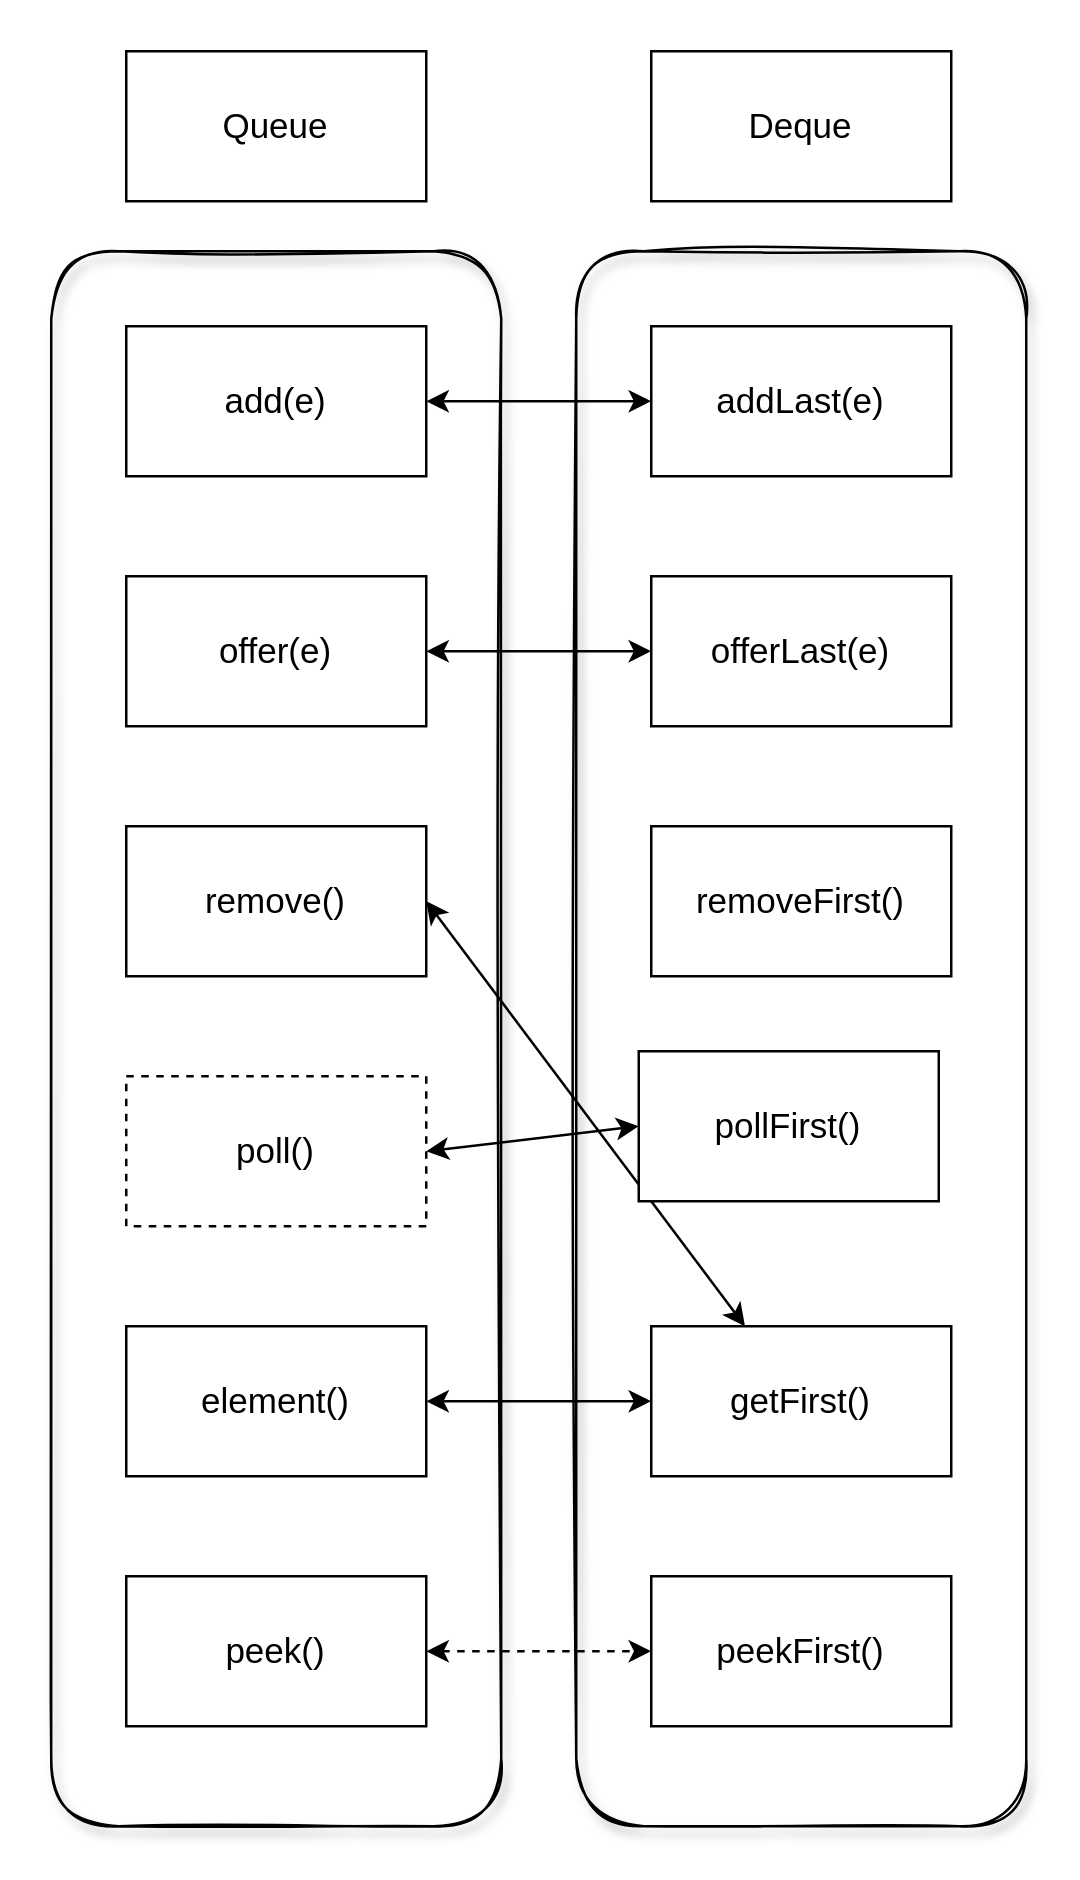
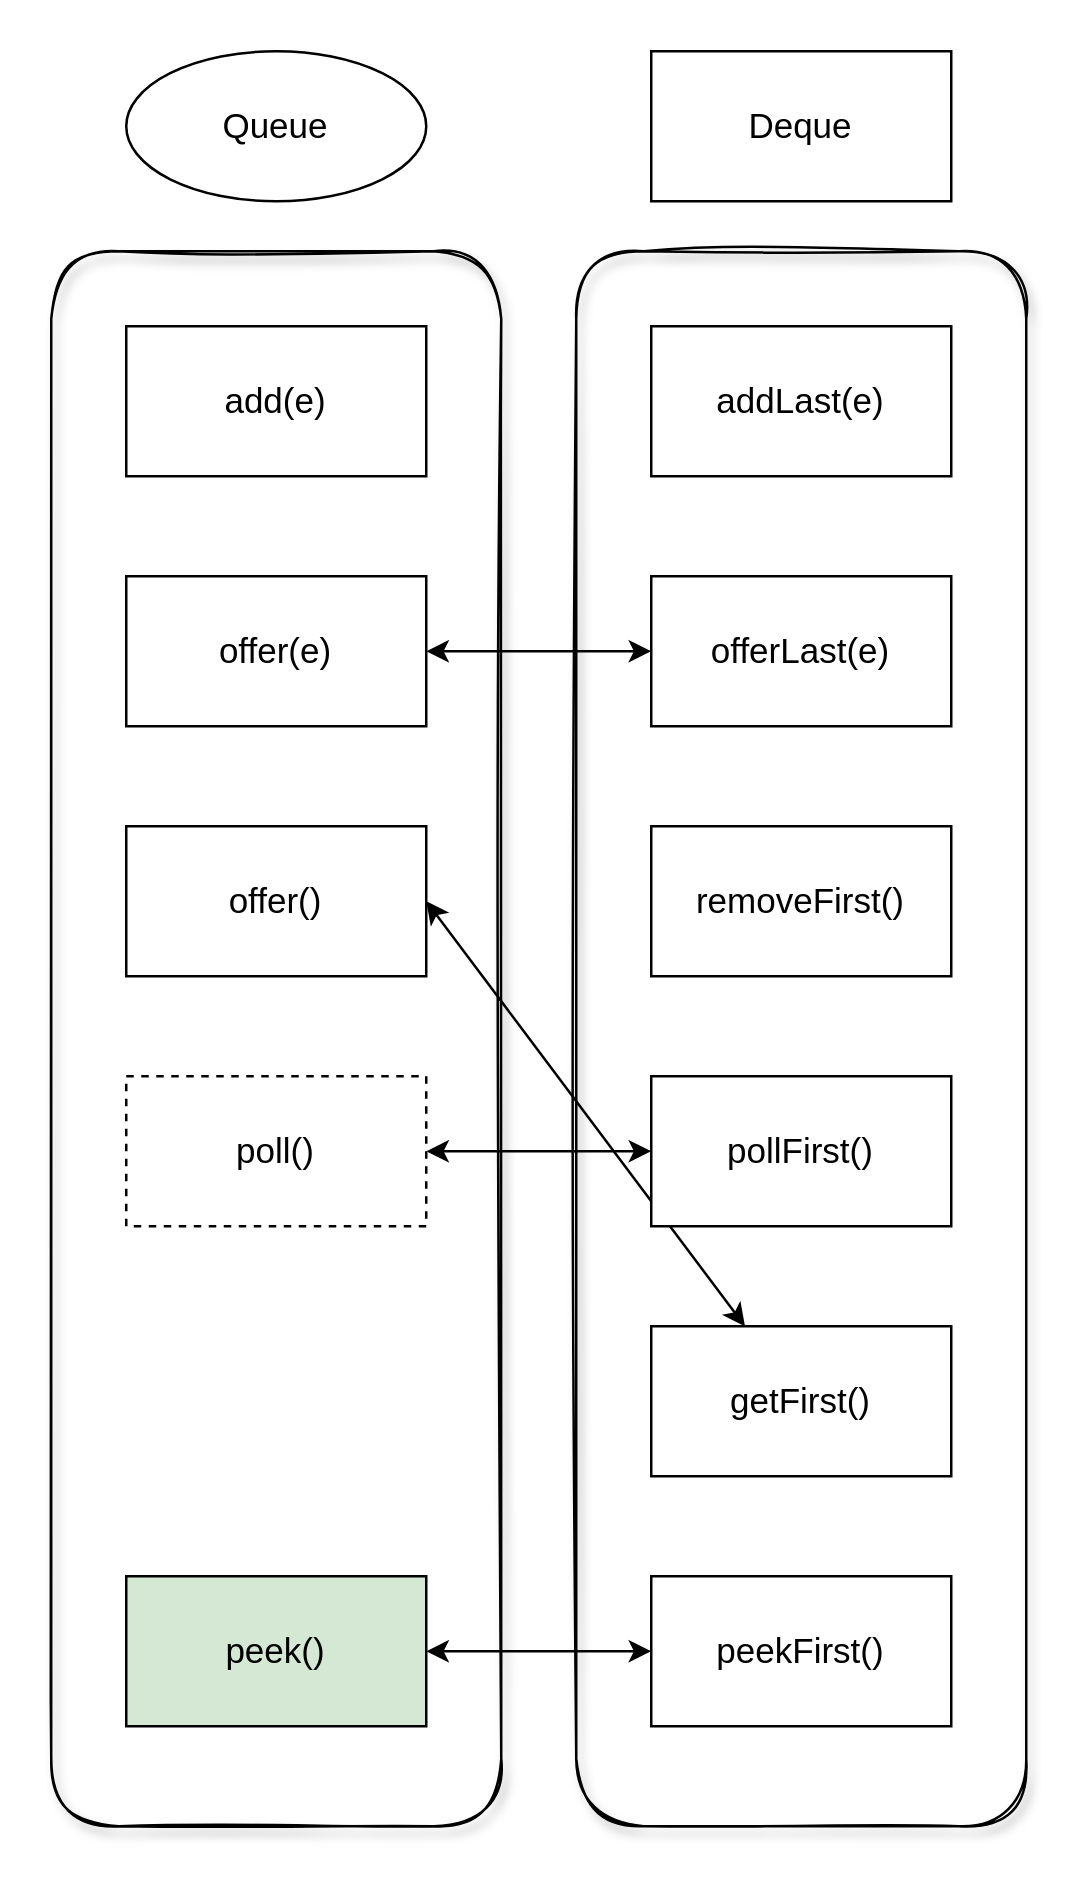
(276, 126) -> (276, 126)
(537, 401) -> none
(276, 901) -> (276, 901)
(789, 1126) -> (801, 1151)
(276, 1401) -> none
(536, 1401) -> none
(276, 1651) -> (276, 1651)
(539, 1651) -> (539, 1651)
